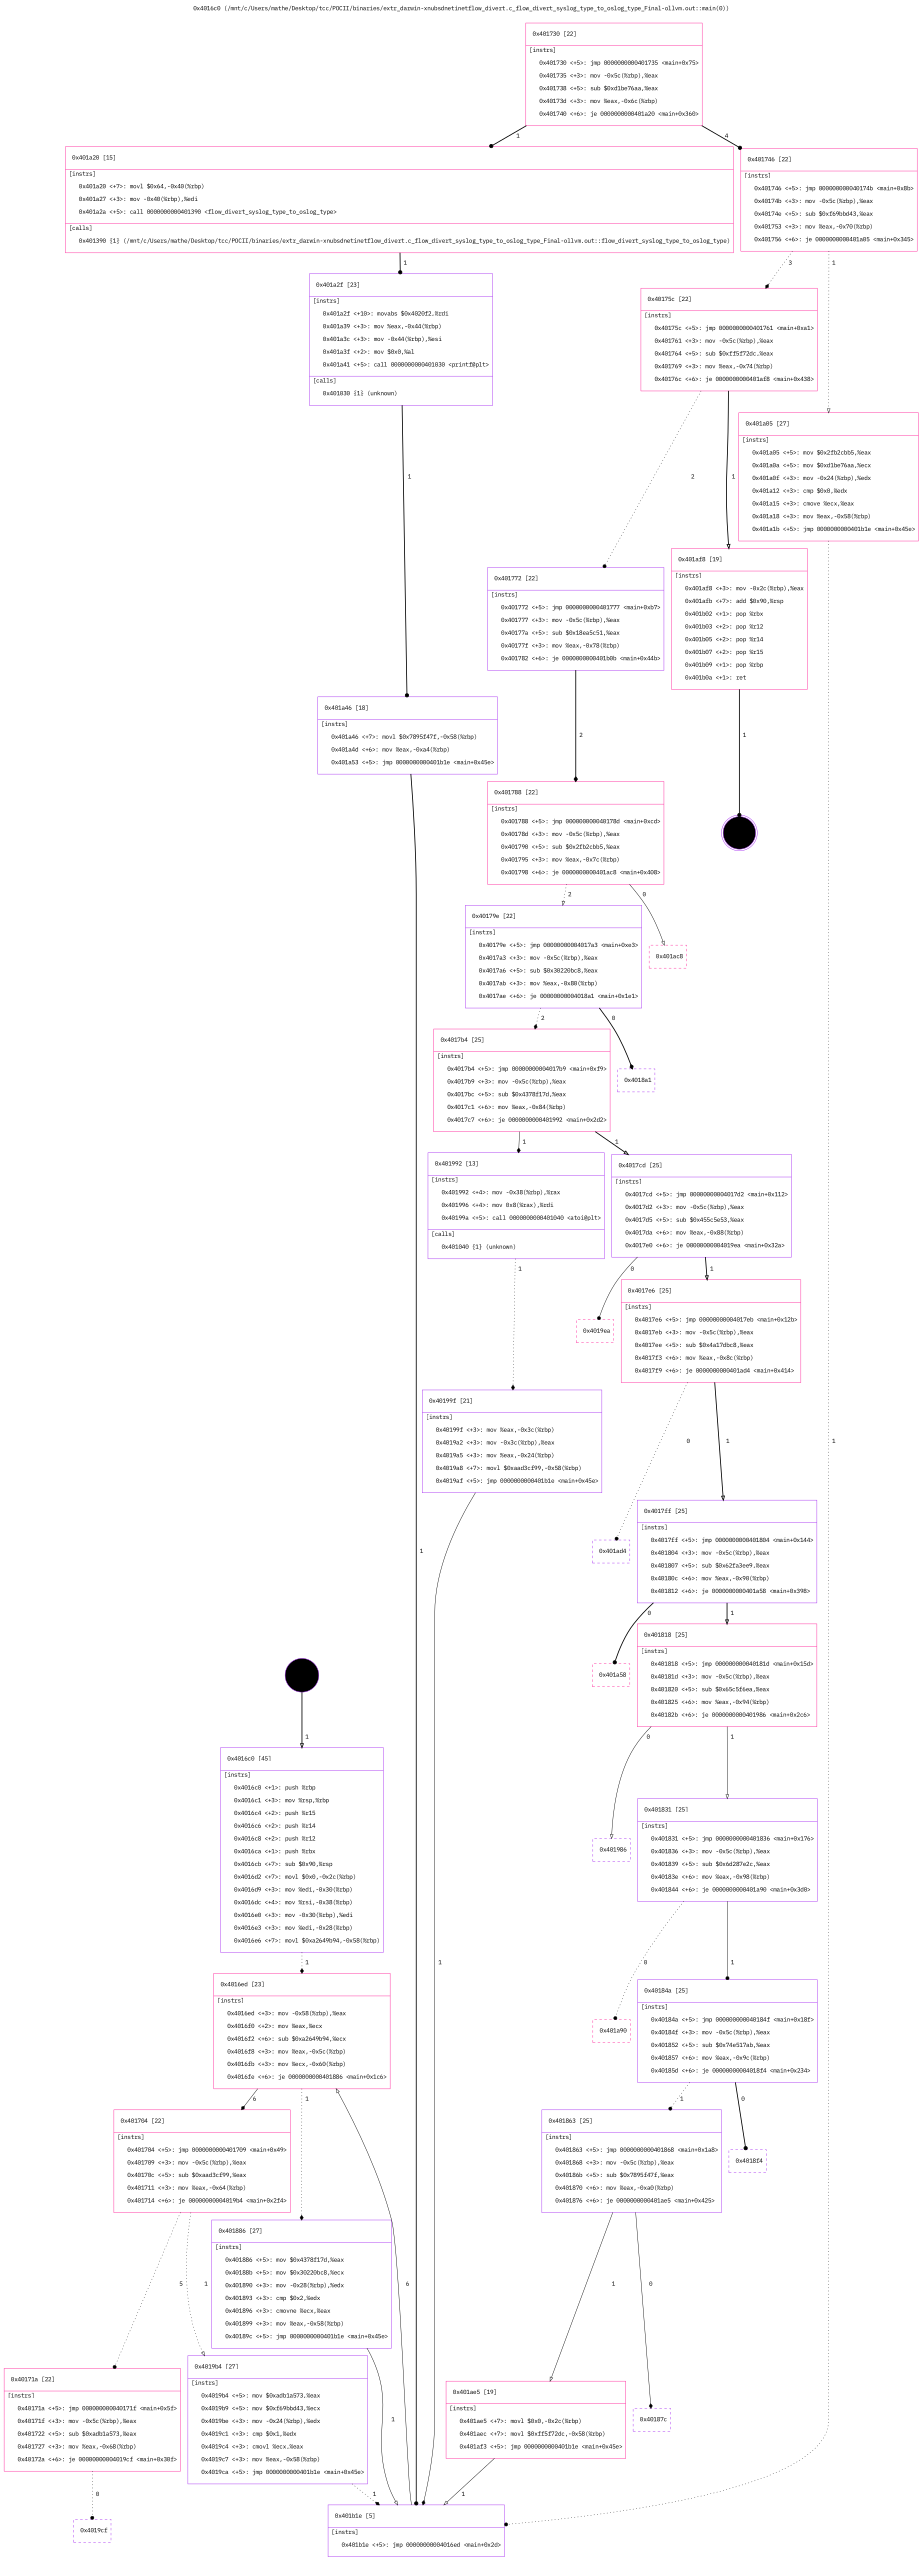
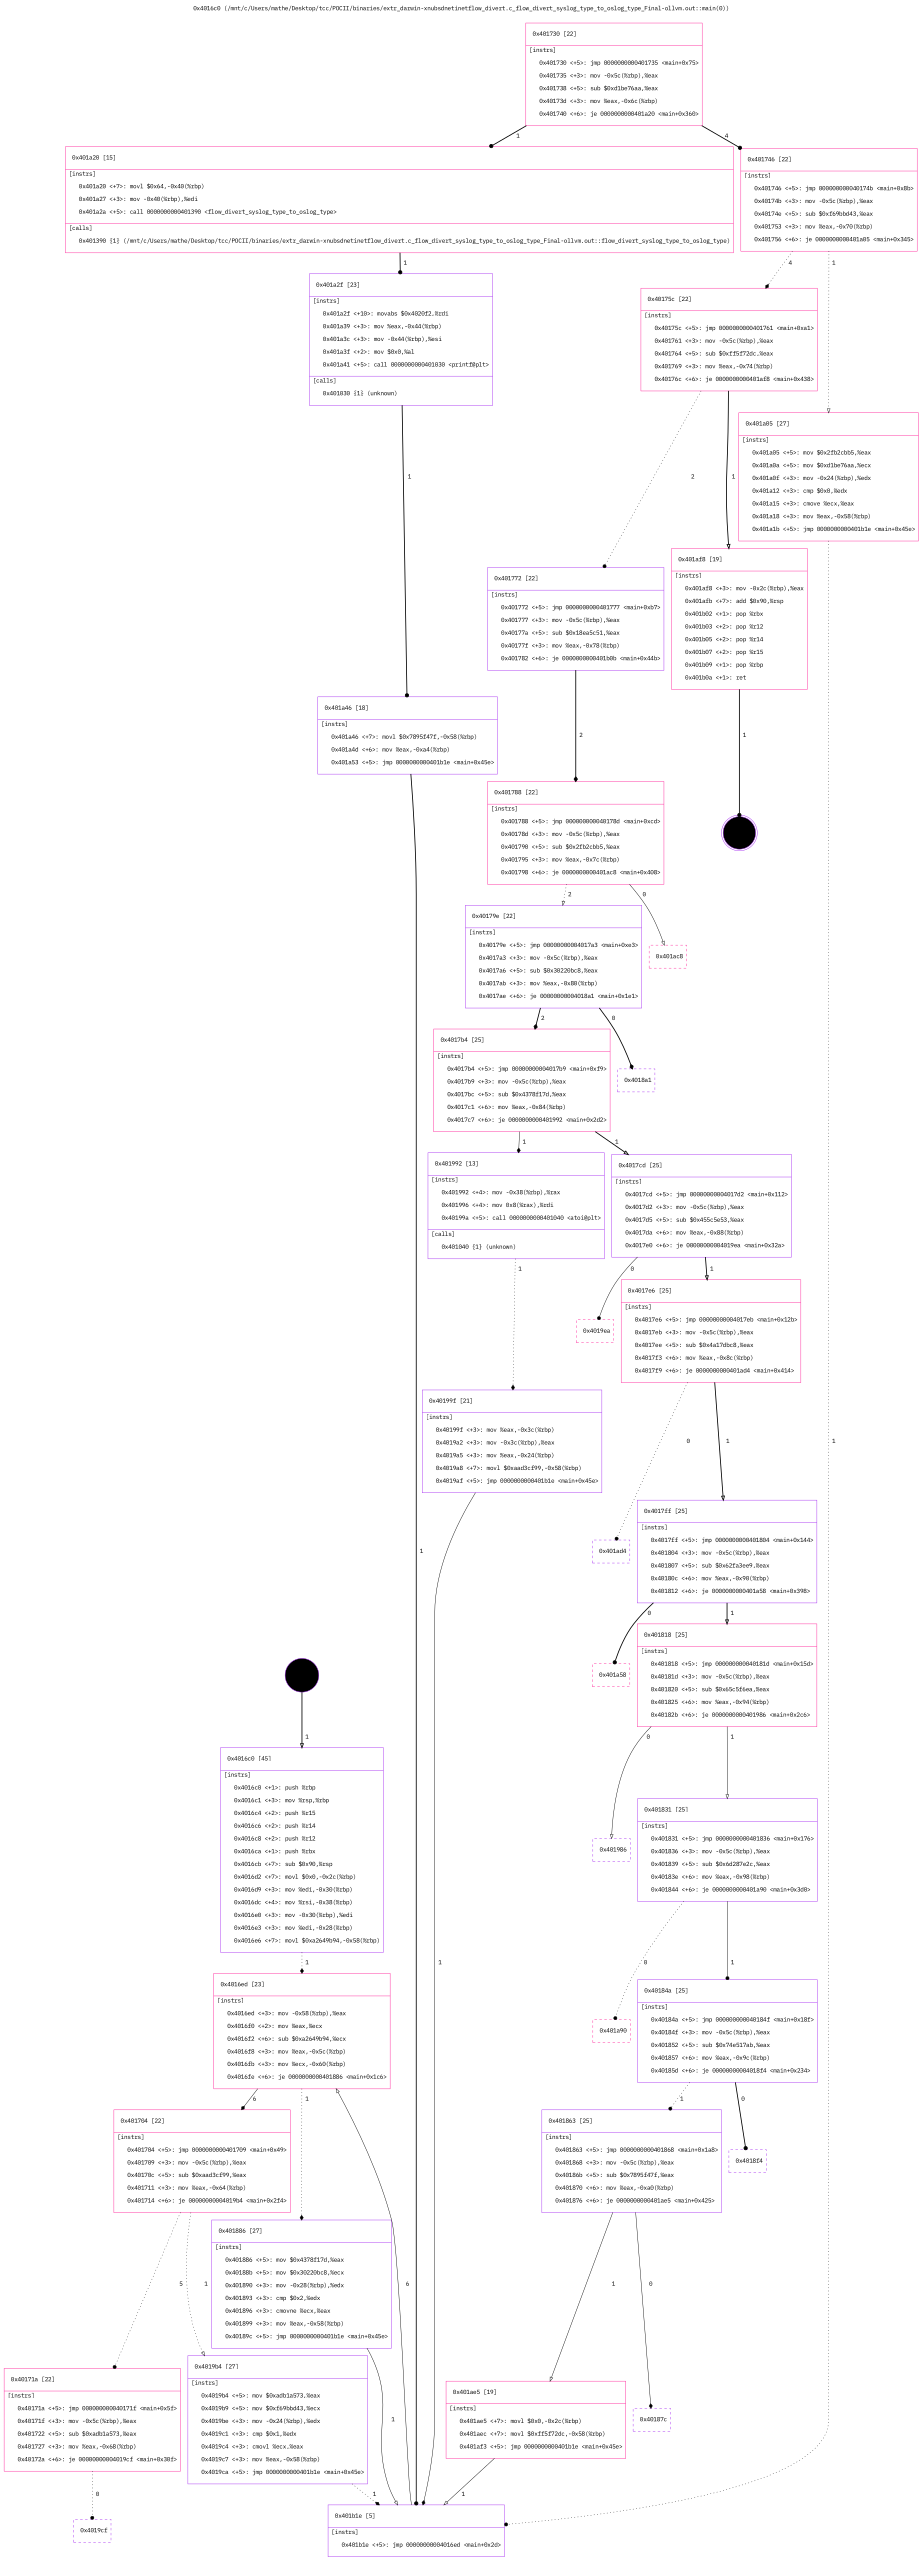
(789, 263) -> (789, 263)
(538, 1016) -> (538, 1016)
